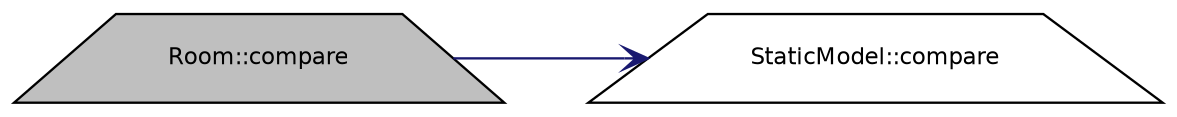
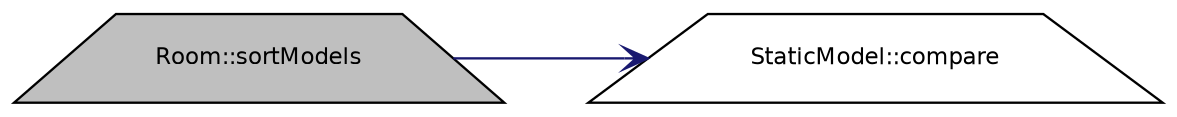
(259, 58) -> (259, 58)
